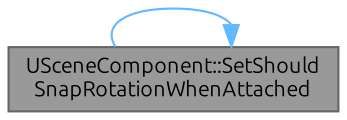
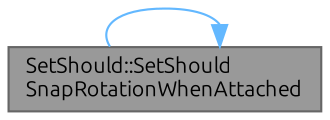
(173, 79) -> (165, 79)
